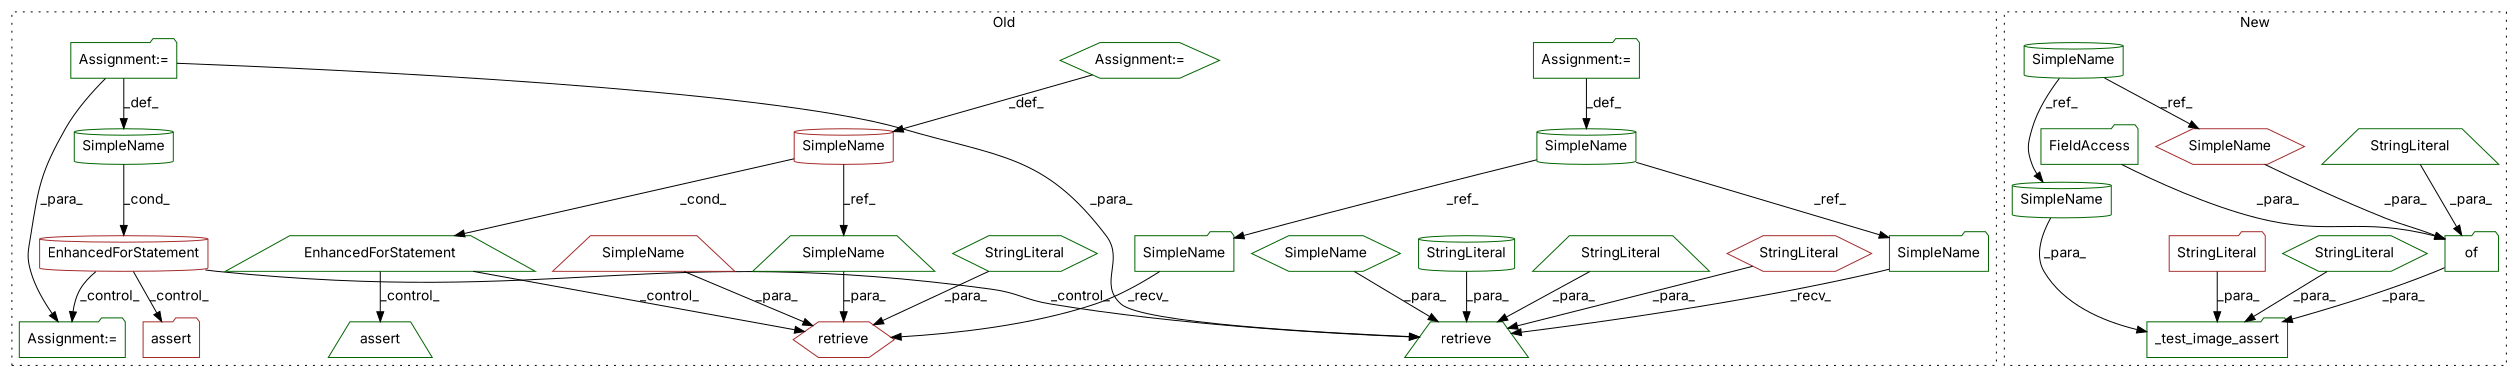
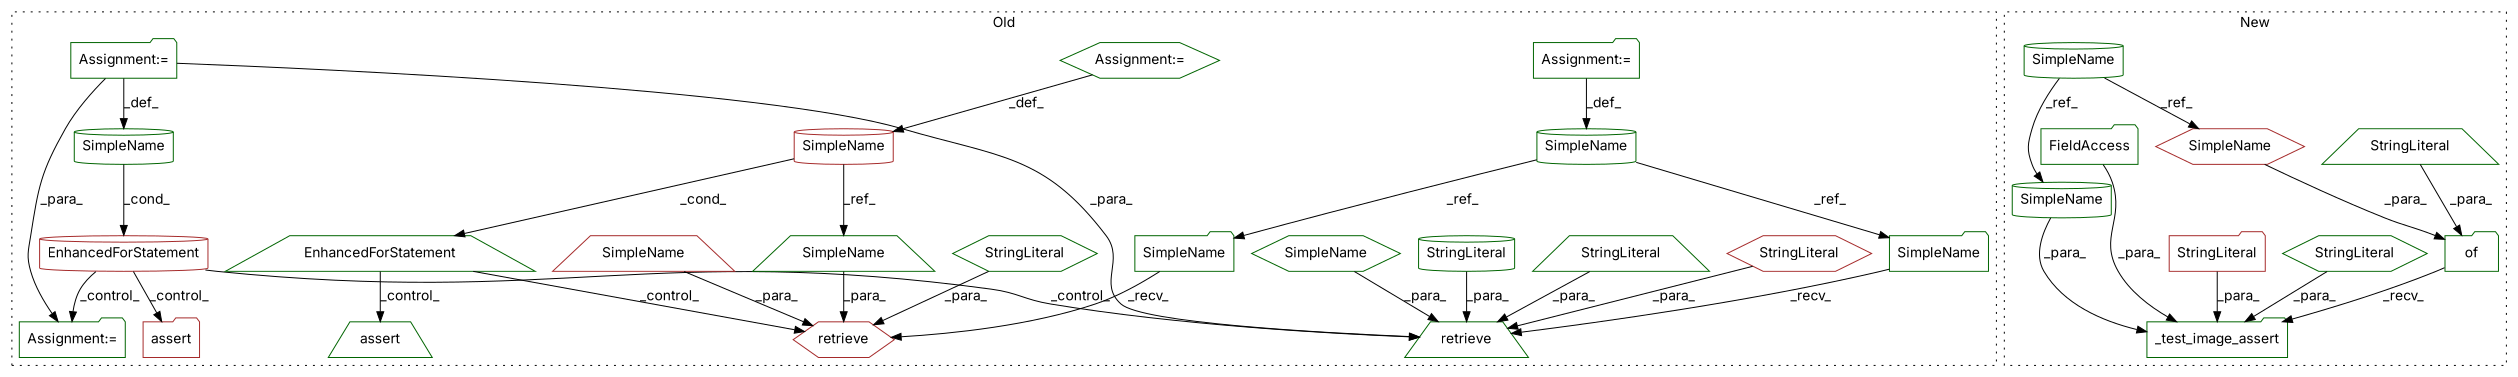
(2273, 221) -> (2111, 251)
(2404, 297) -> (2404, 297)
